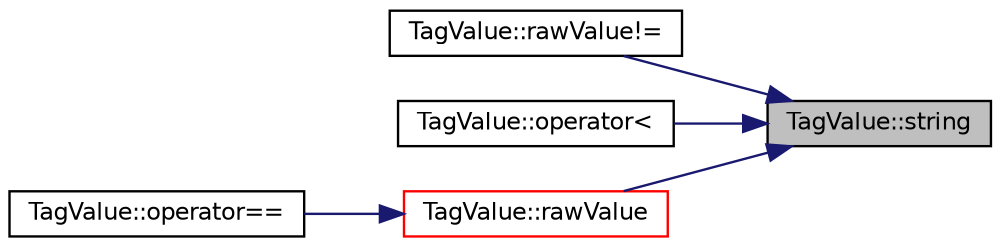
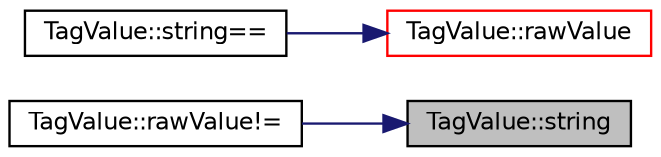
(536, 124) -> none
(696, 172) -> none
(157, 214) -> (156, 33)
